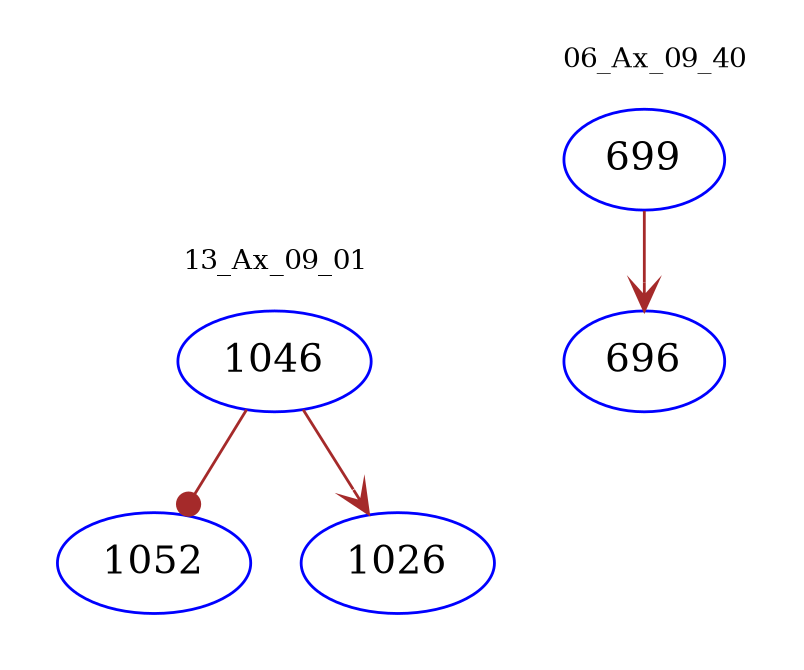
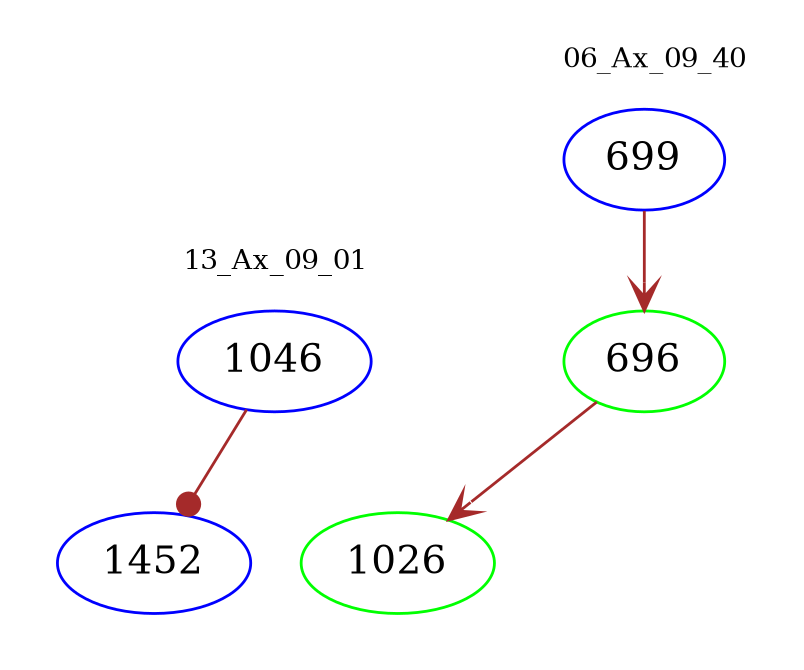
(644, 361) -> (644, 361)
(328, 450) -> (534, 452)
(154, 563) -> (154, 563)
(398, 563) -> (398, 563)
